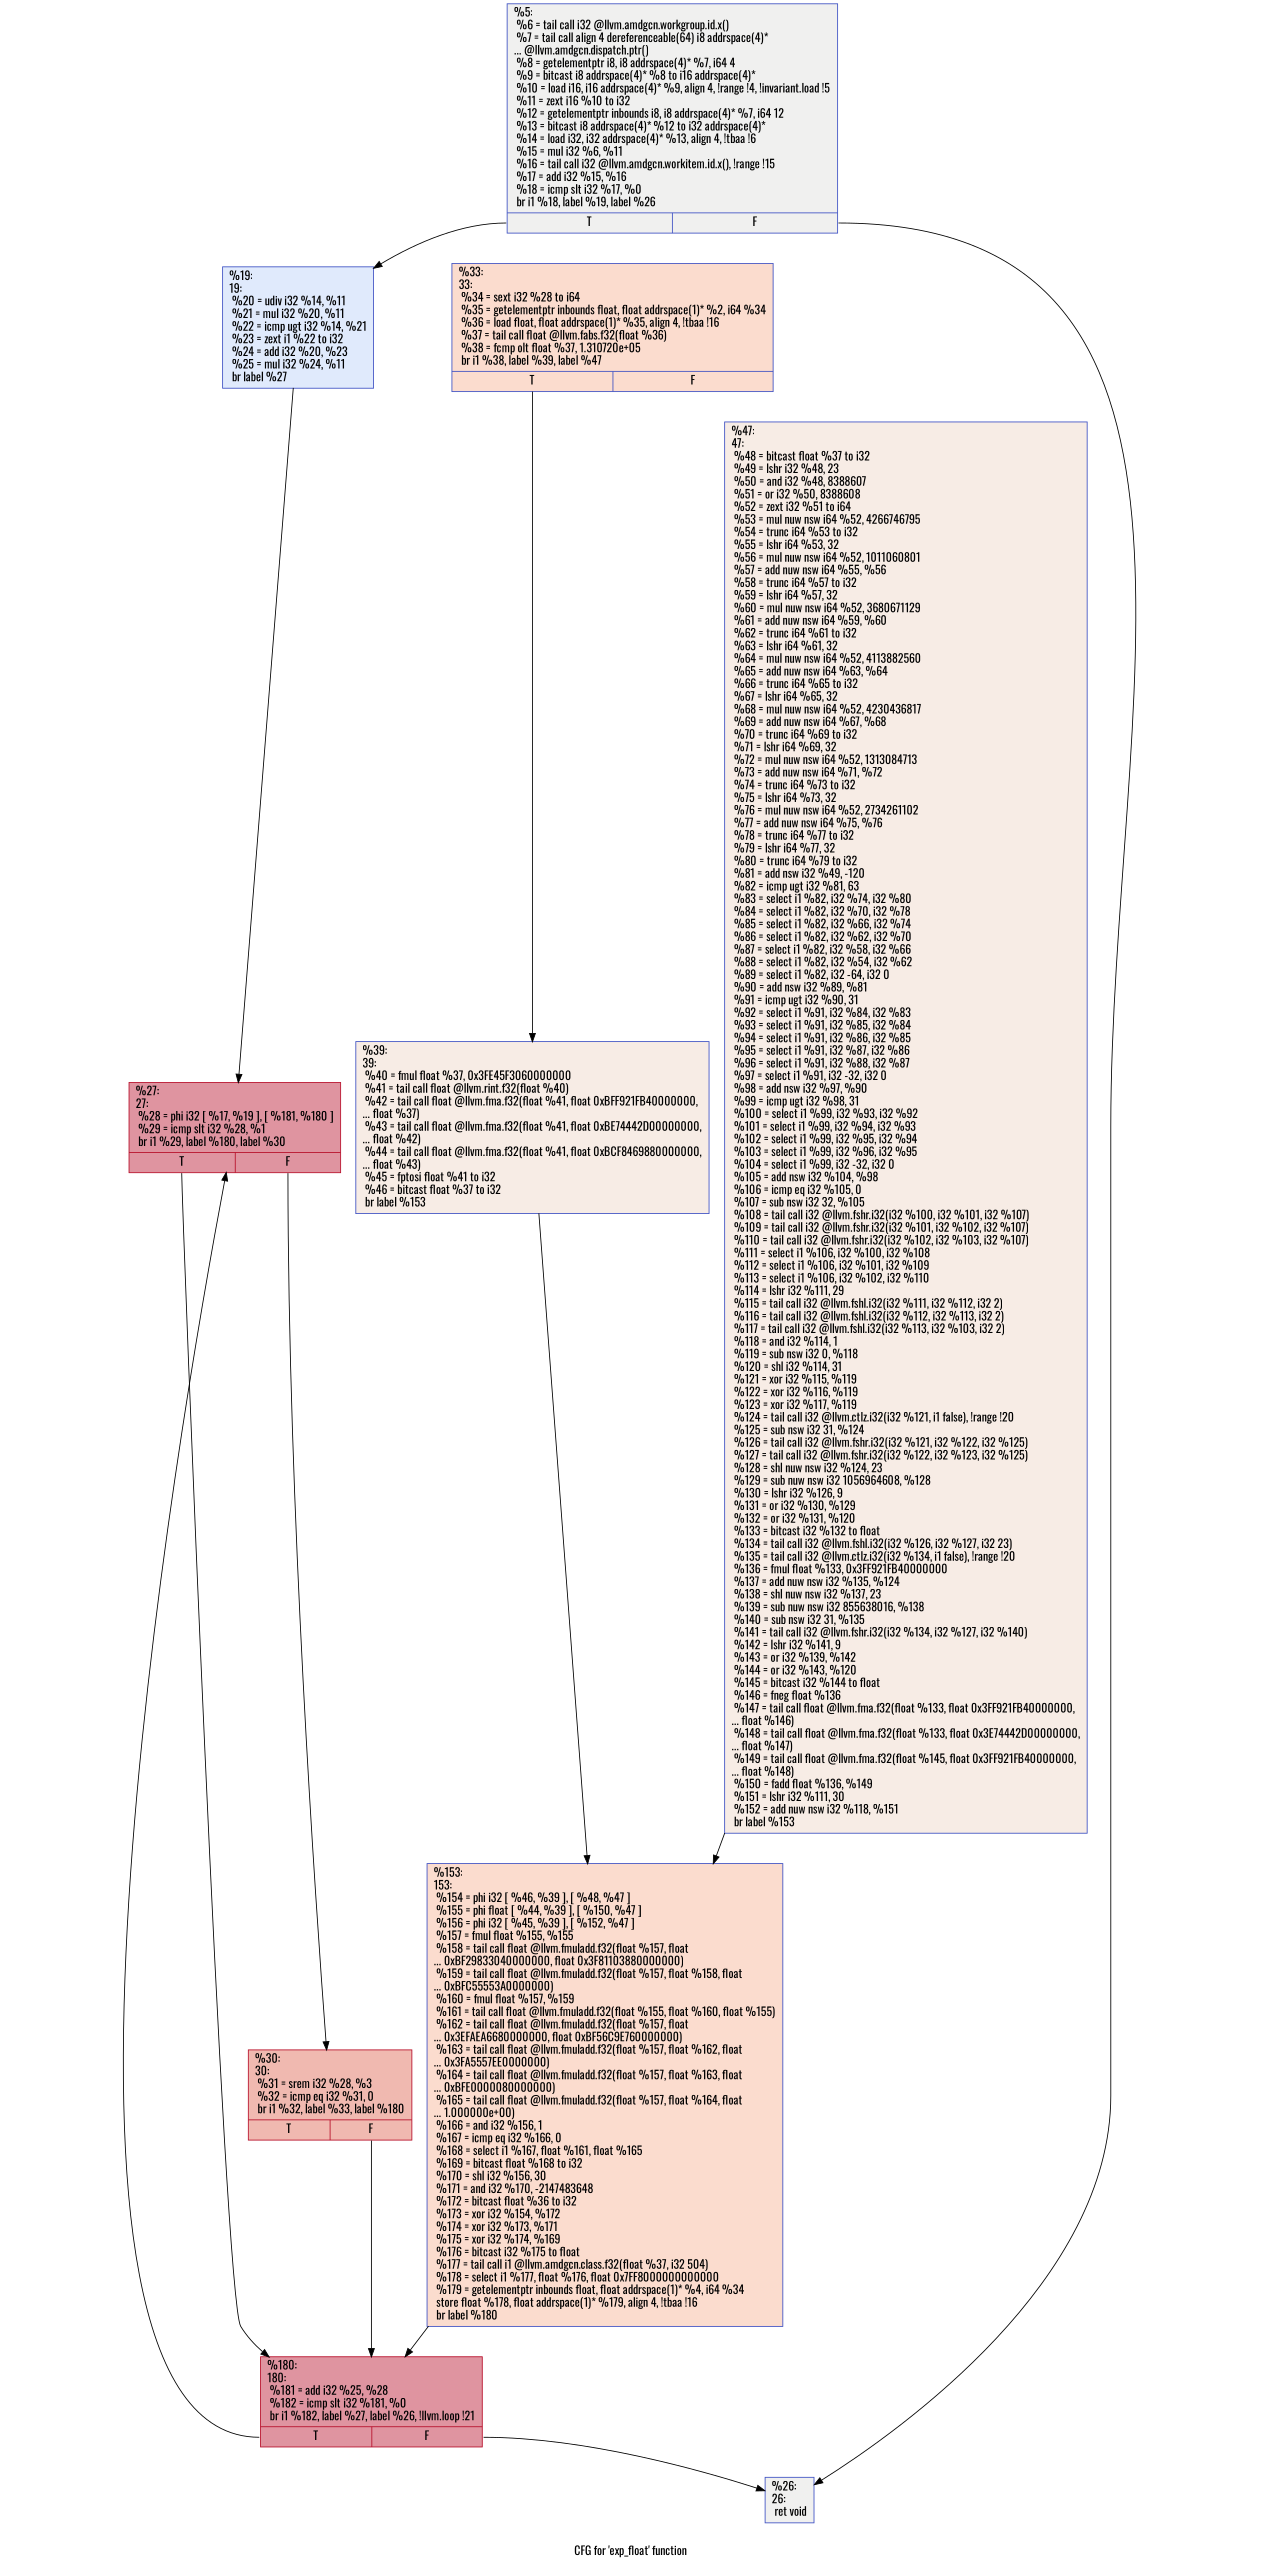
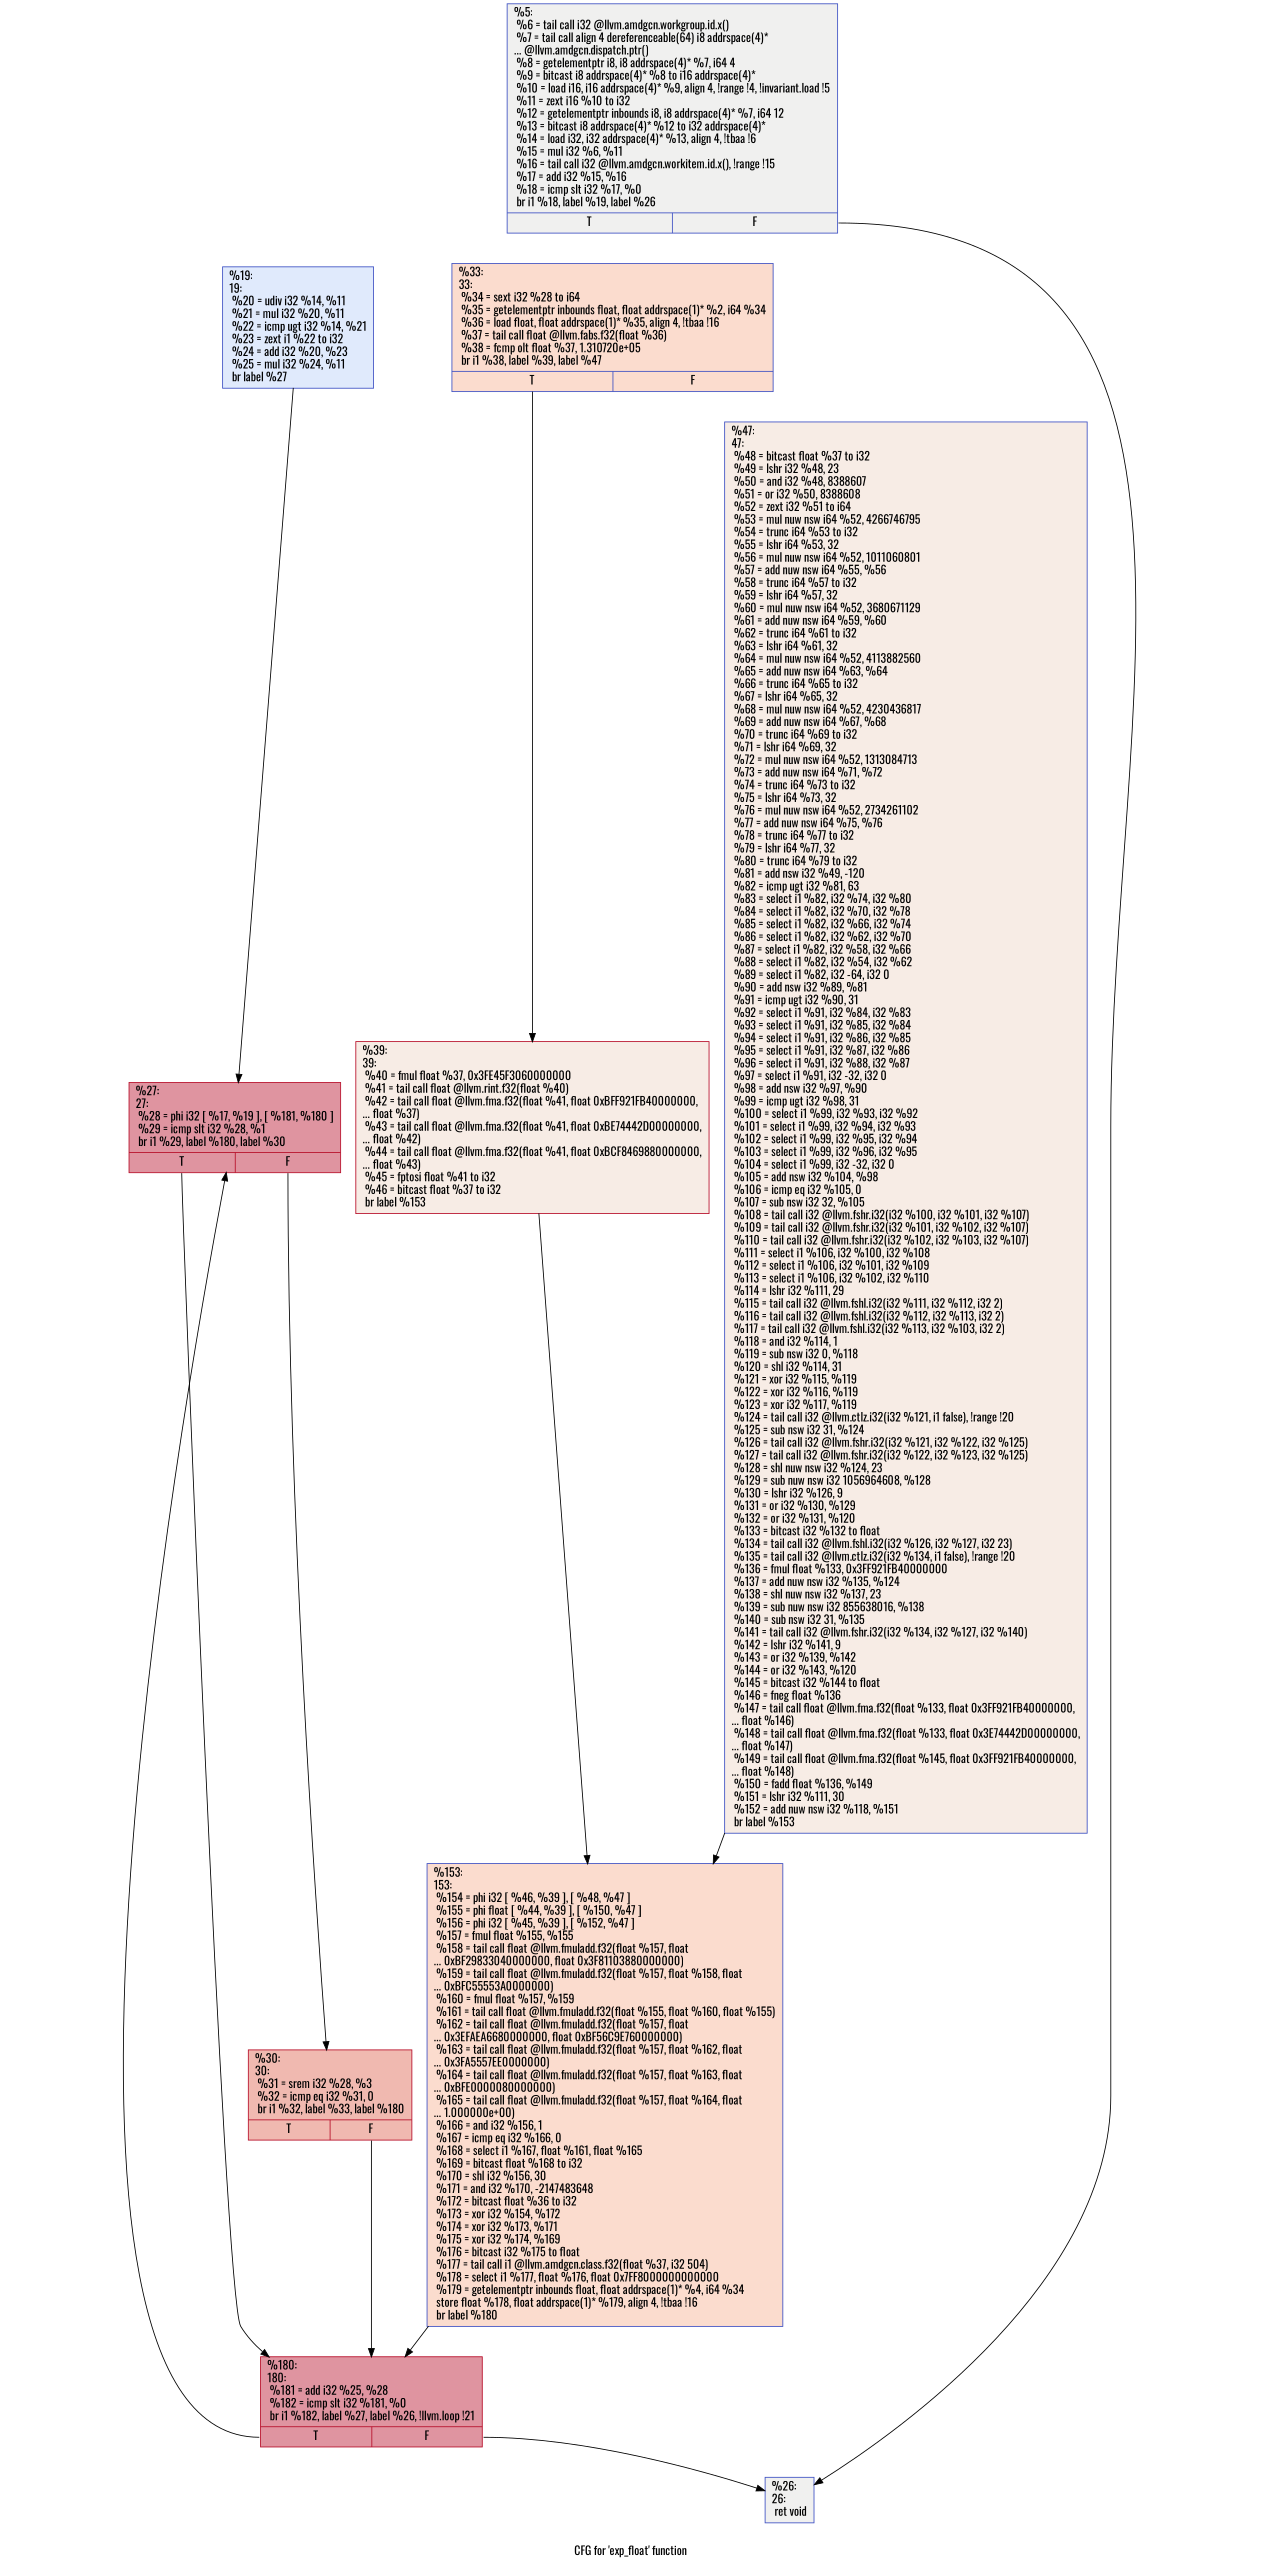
(441, 235) -> none
(532, 1128) -> (532, 1128)
